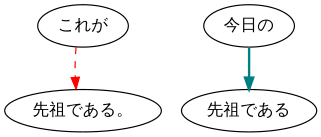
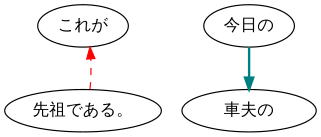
(75, 62) -> (91, 74)
(249, 111) -> (249, 111)
